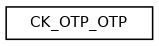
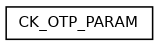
(79, 23) -> (79, 23)
